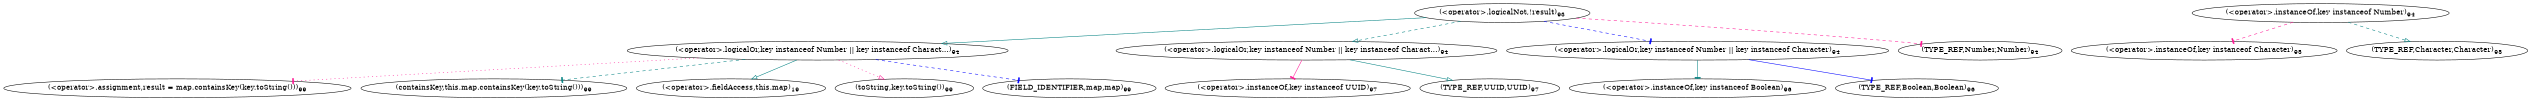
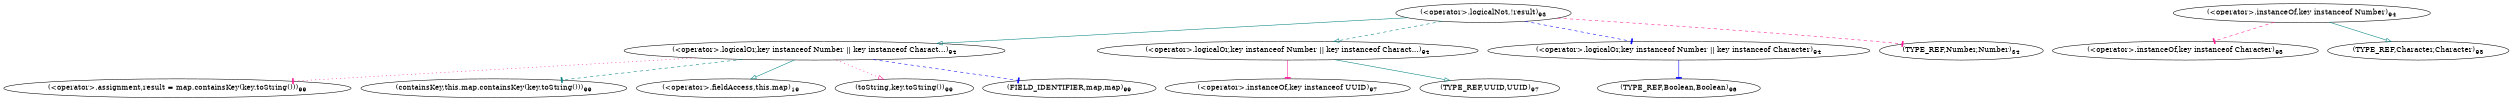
(2377, 31) -> (2358, 31)
(2035, 50) -> (2016, 50)
(1698, 88) -> none
